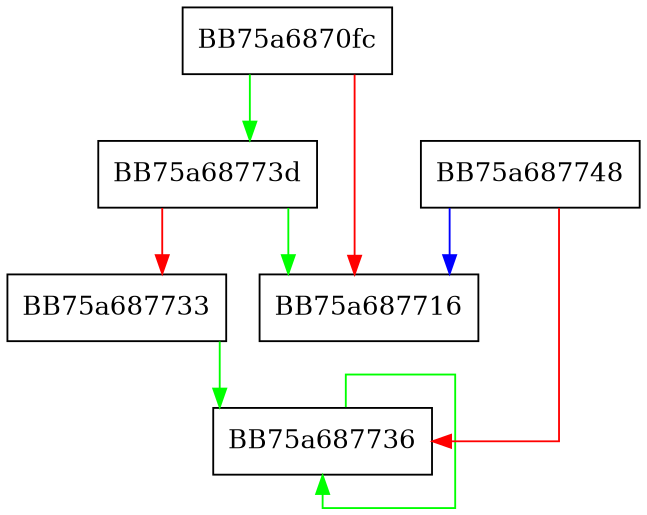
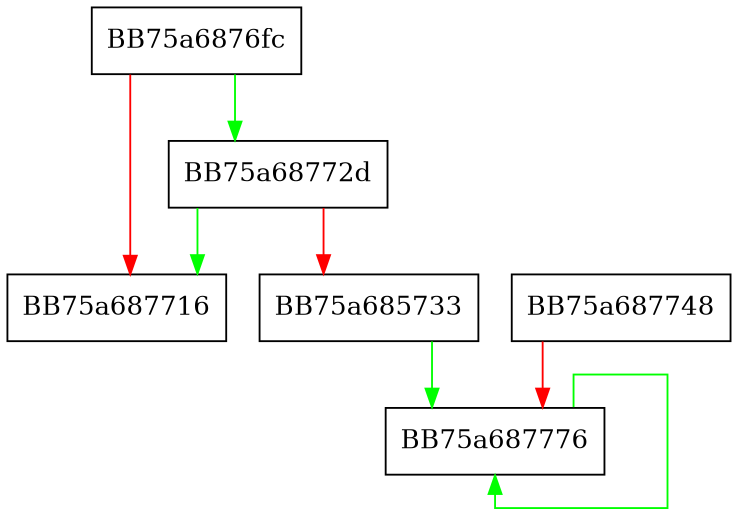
(287, 41) -> (197, 41)
(208, 174) -> (278, 174)
(450, 232) -> none
(117, 308) -> (369, 308)
(323, 441) -> (495, 441)
